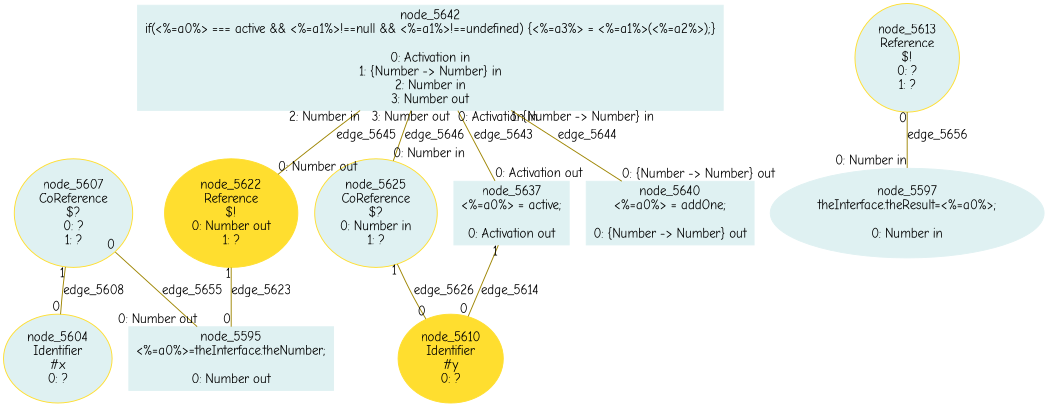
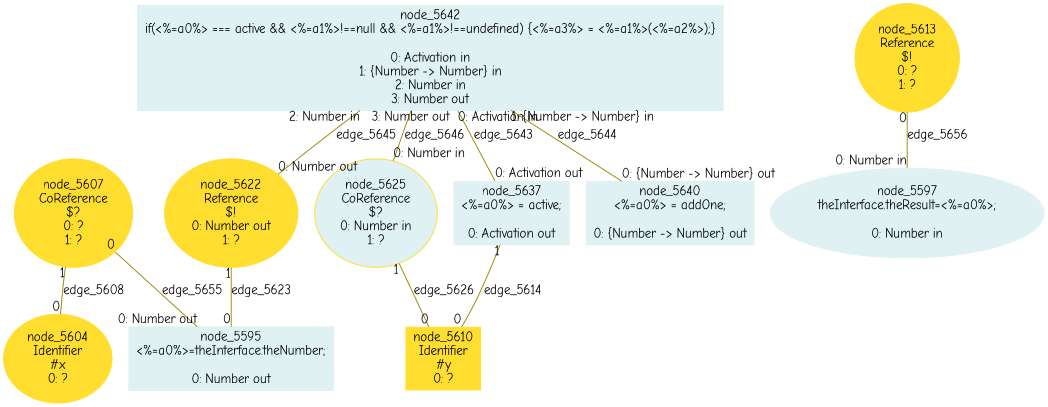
(907, 58) -> (907, 58)
(73, 213) -> (73, 213)
(58, 359) -> (58, 359)
(451, 359) -> (443, 359)
